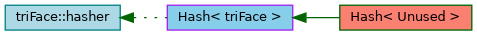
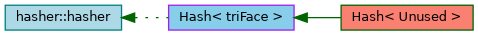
(63, 18) -> (63, 18)
